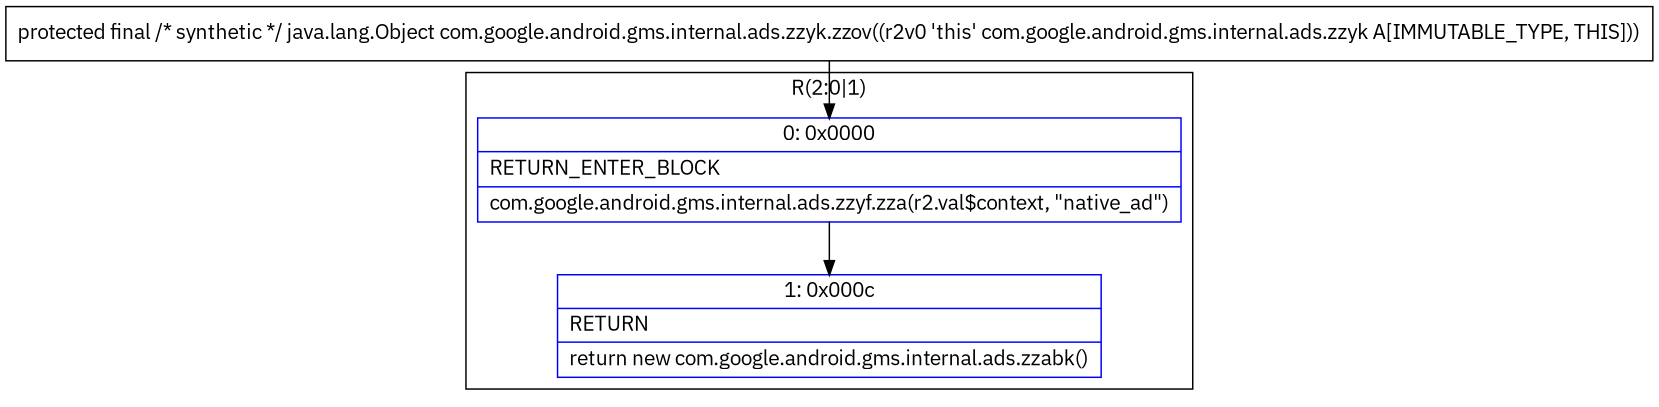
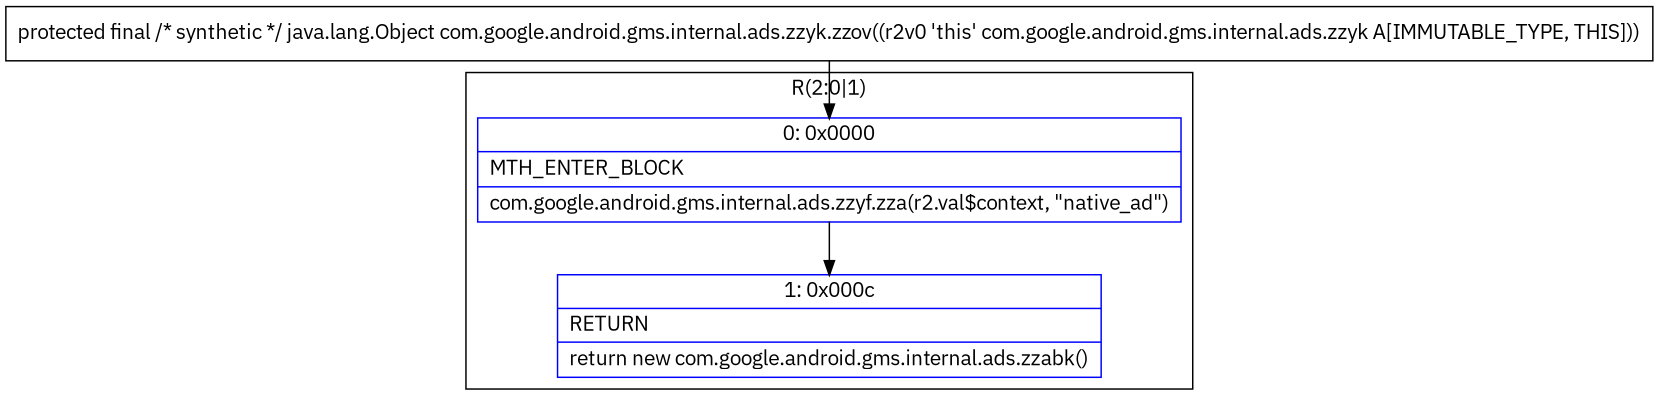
(605, 169) -> (587, 169)
